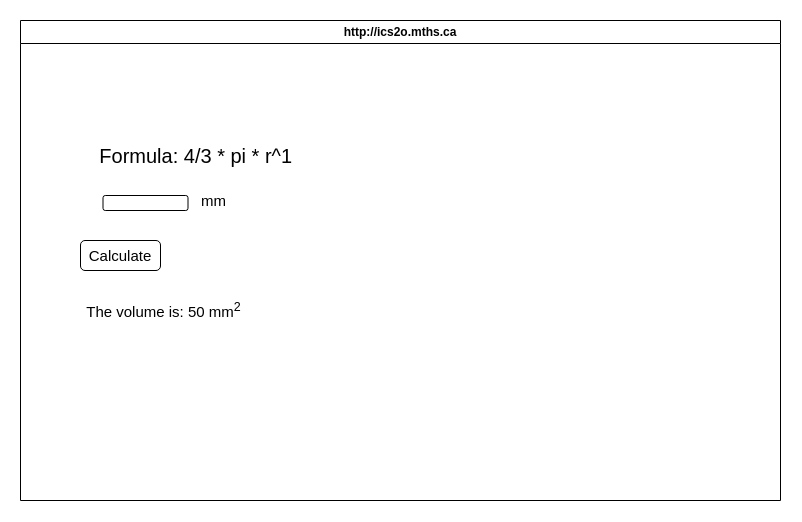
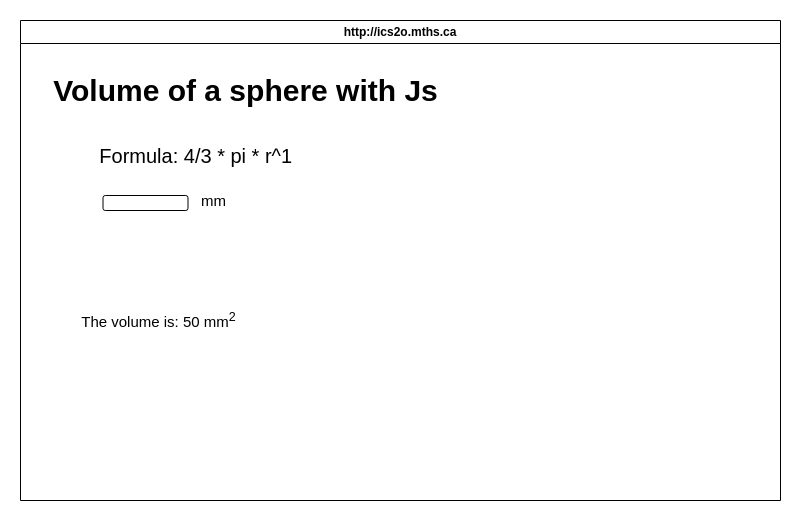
none -> (246, 91)
(121, 256) -> none
(163, 311) -> (158, 321)
